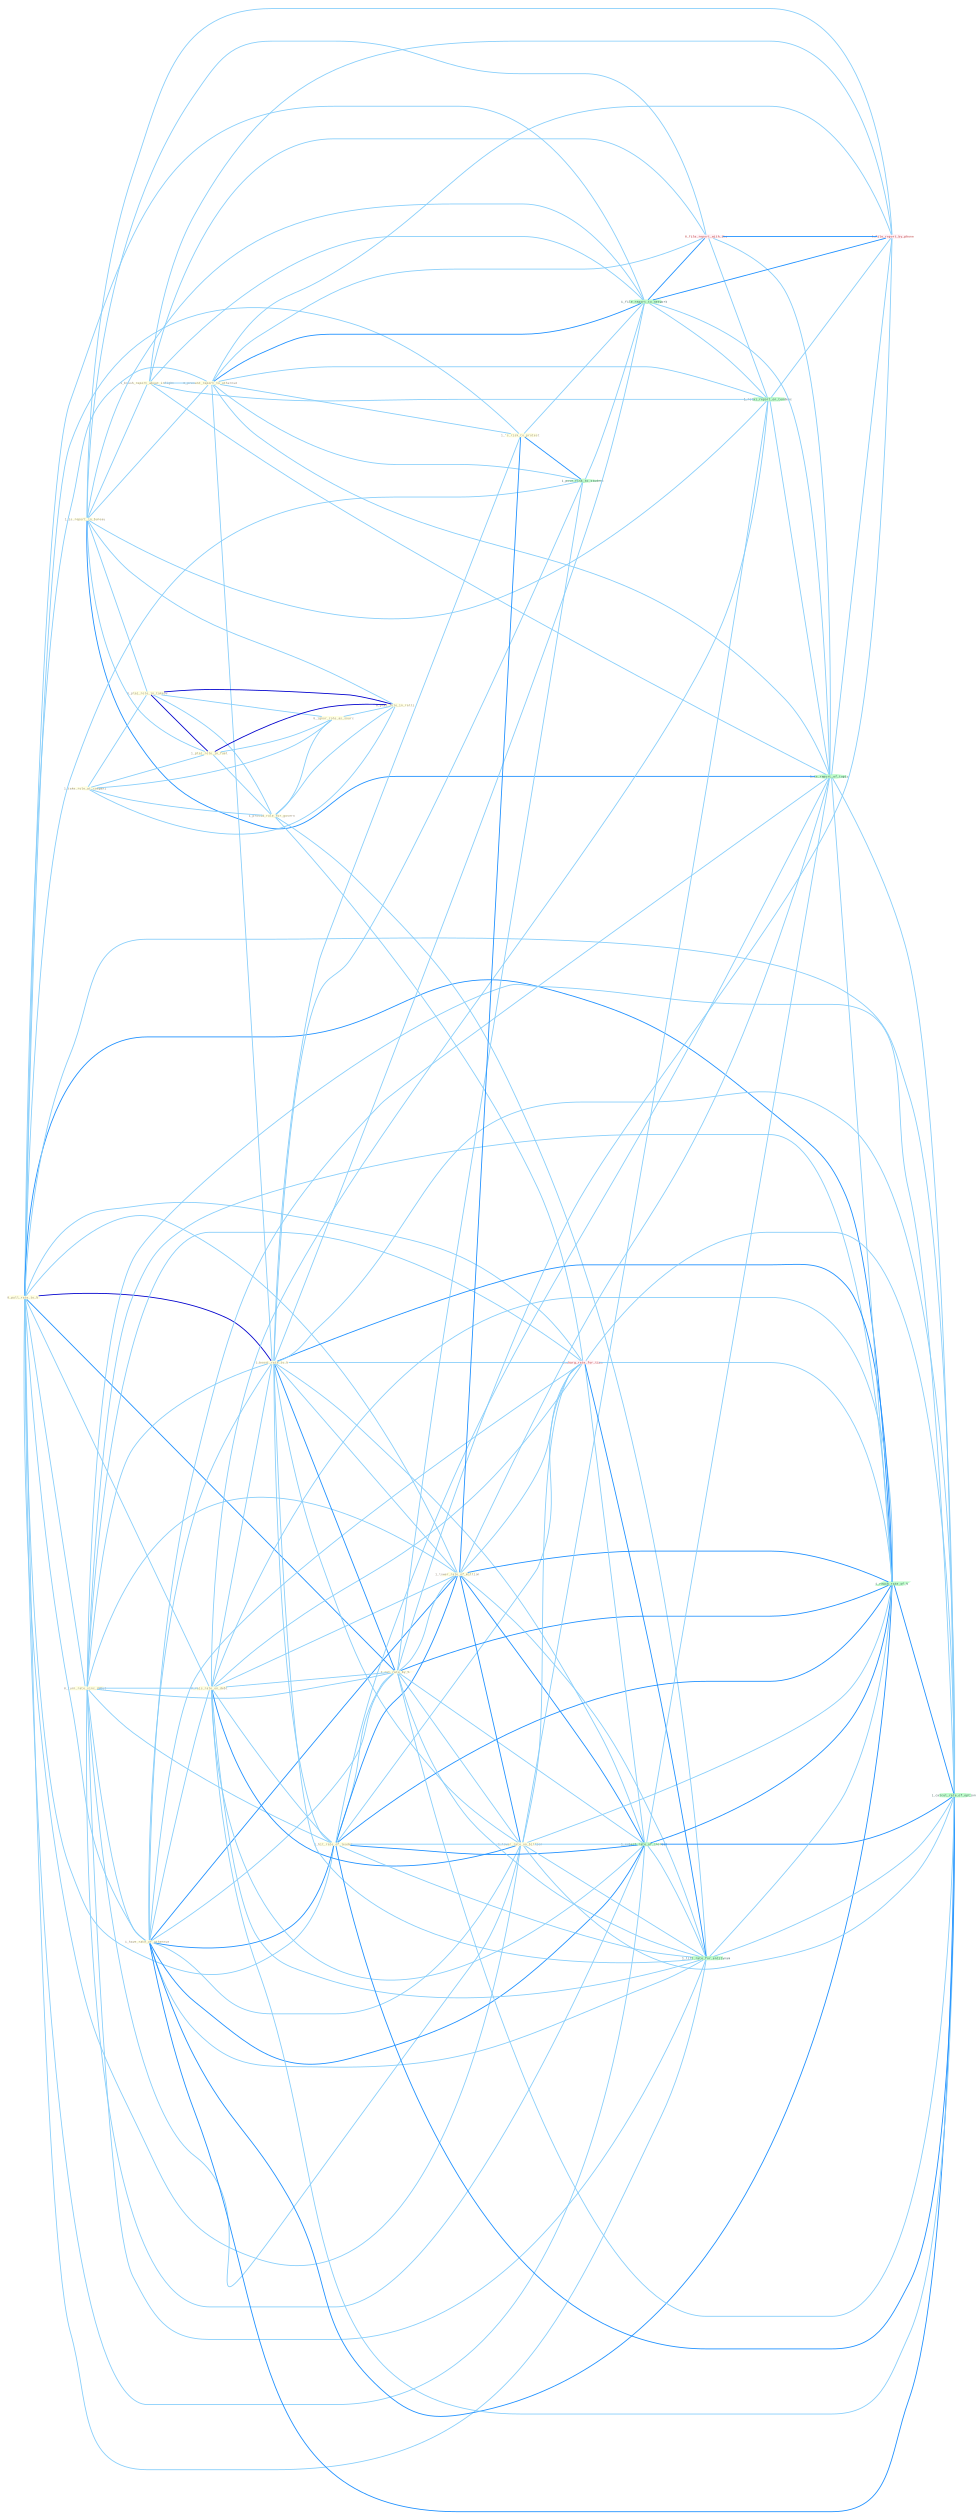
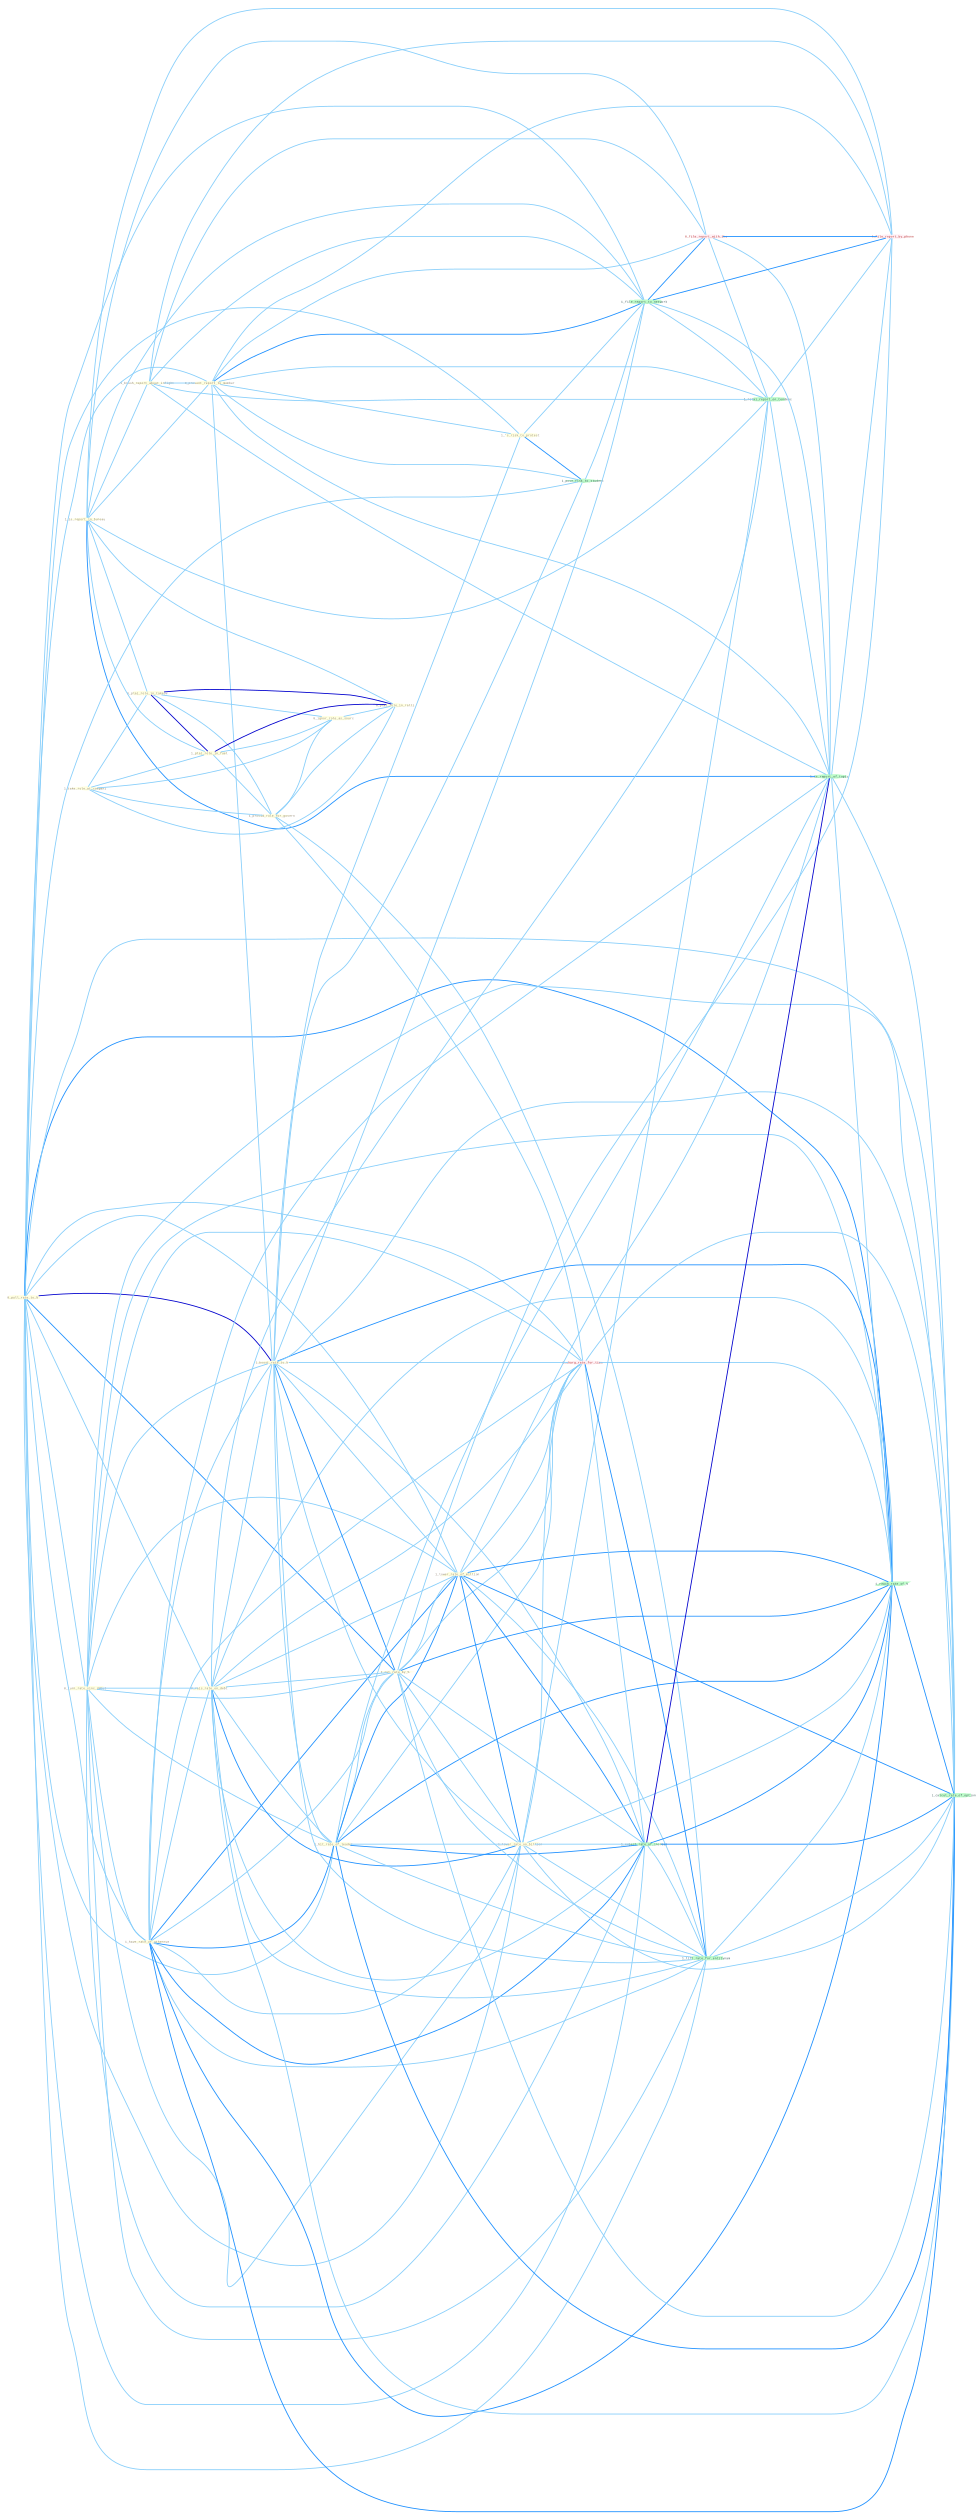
(211, 383) -> (211, 383)
(490, 1005) -> (719, 1690)
(471, 1165) -> (529, 1538)
(738, 1310) -> (738, 1310)
